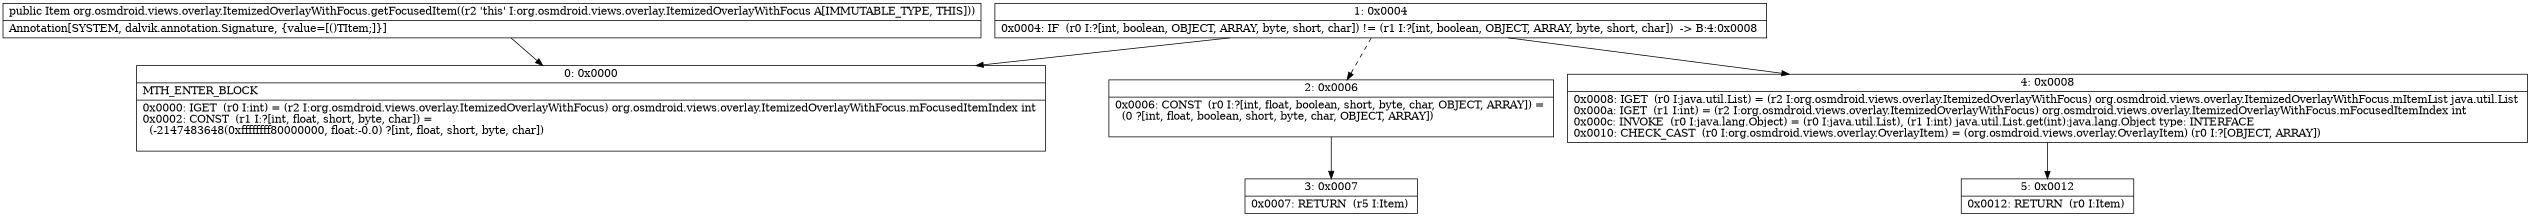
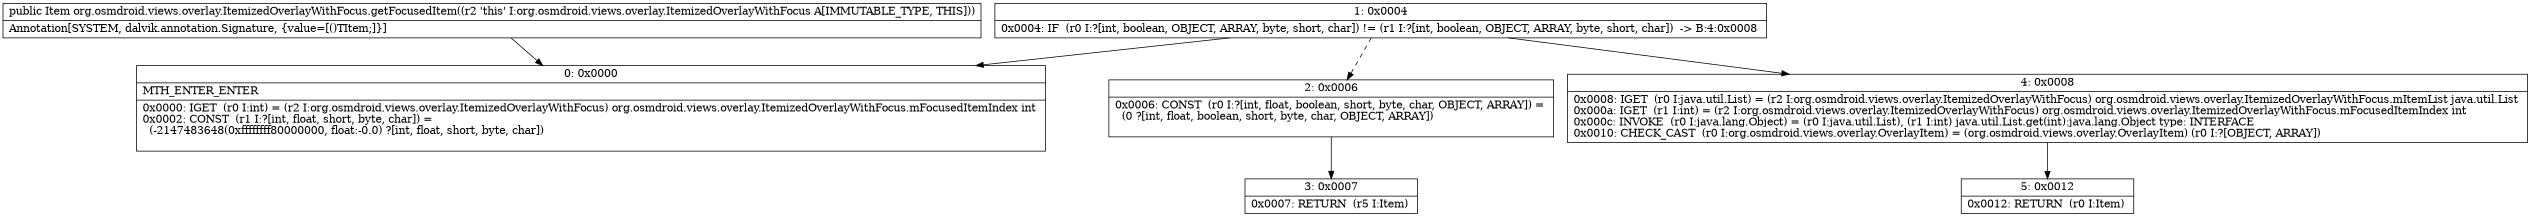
(200, 91) -> (200, 91)
